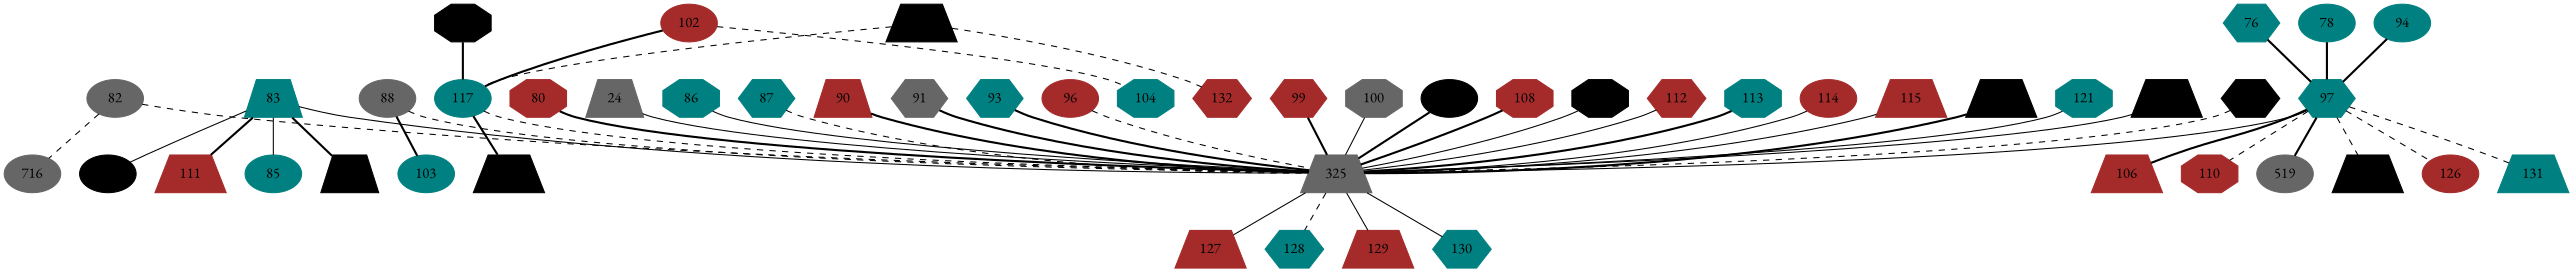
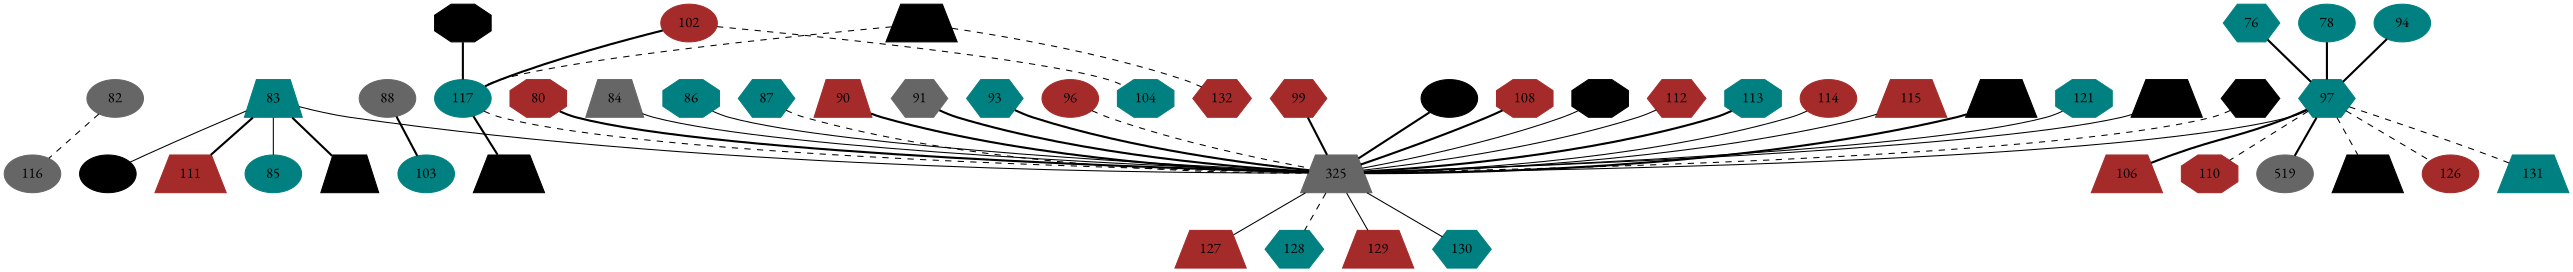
(615, 98) -> (615, 98)
(1374, 98) -> none
(433, 134) -> none
(857, 160) -> none
(32, 174) -> (32, 174)
